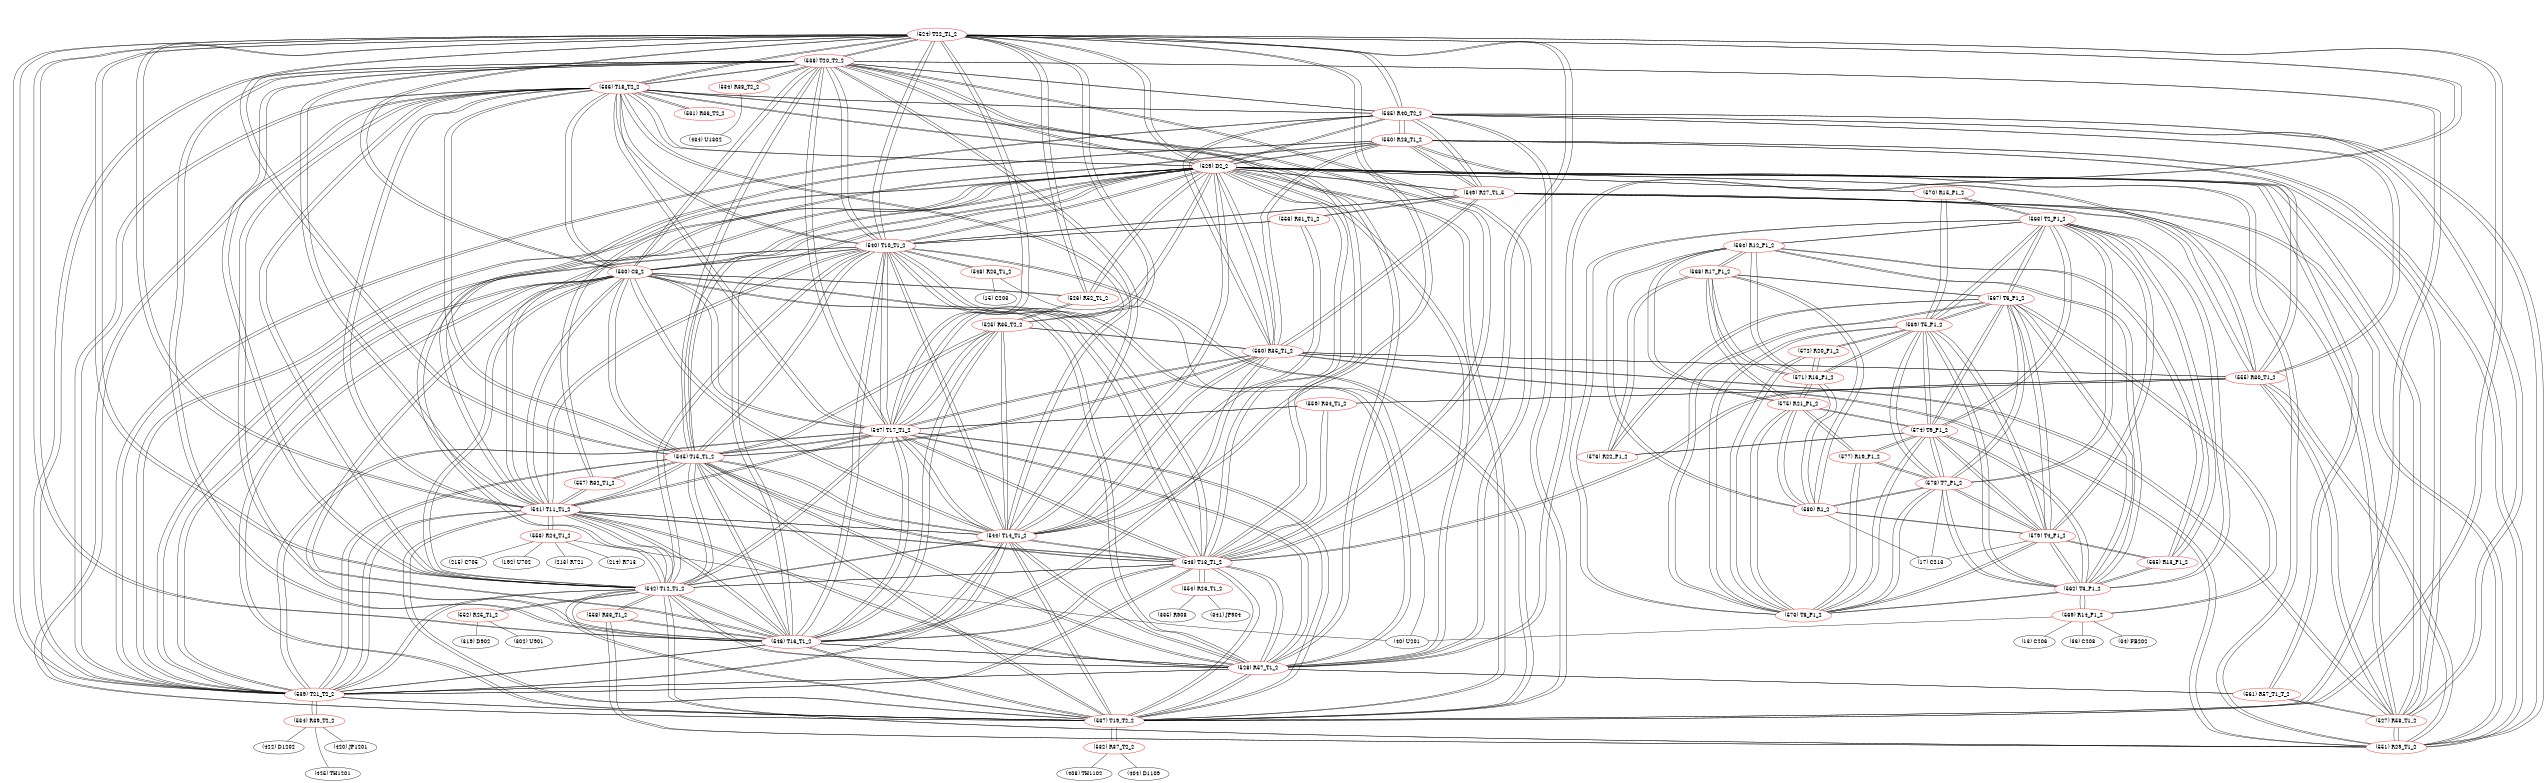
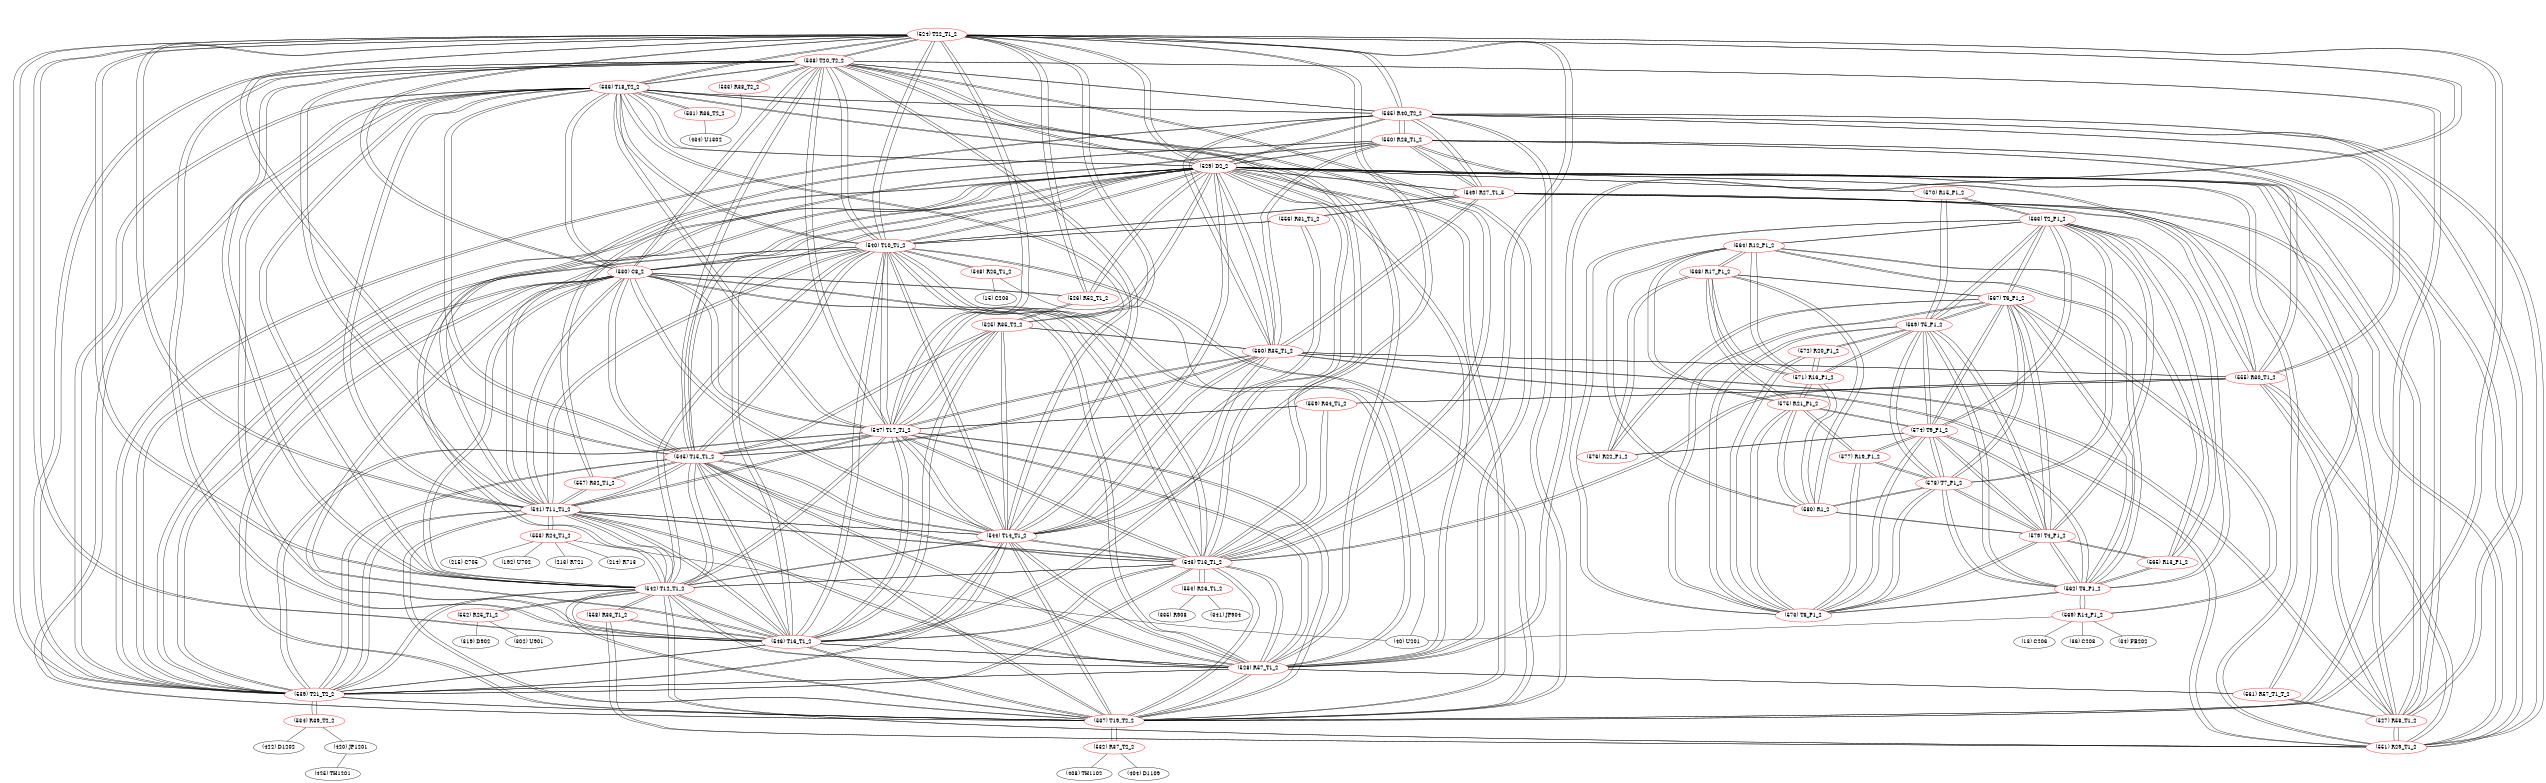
(739, 87) -> (739, 87)
none -> (705, 127)
(1931, 563) -> none
(319, 748) -> (342, 761)
